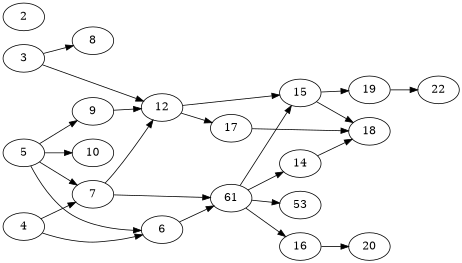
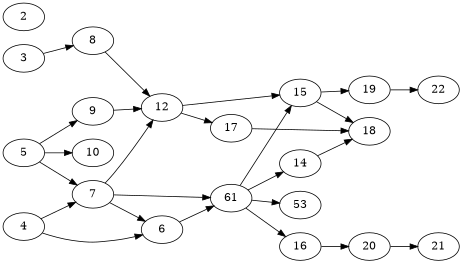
(89, 82) -> (125, 71)
(72, 215) -> (124, 210)
none -> (439, 247)
